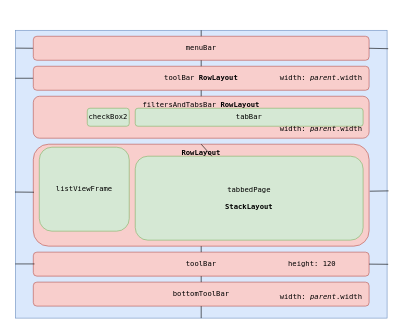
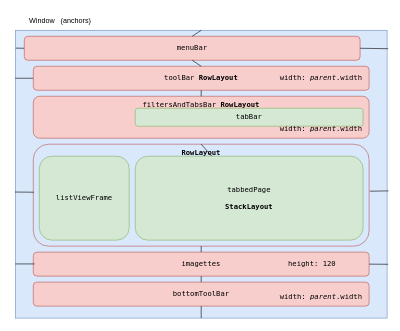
none -> (60, 21)
(201, 48) -> (192, 48)
(108, 117) -> none
(201, 153) -> (201, 153)
(84, 189) -> (84, 198)
(201, 264) -> (201, 264)
